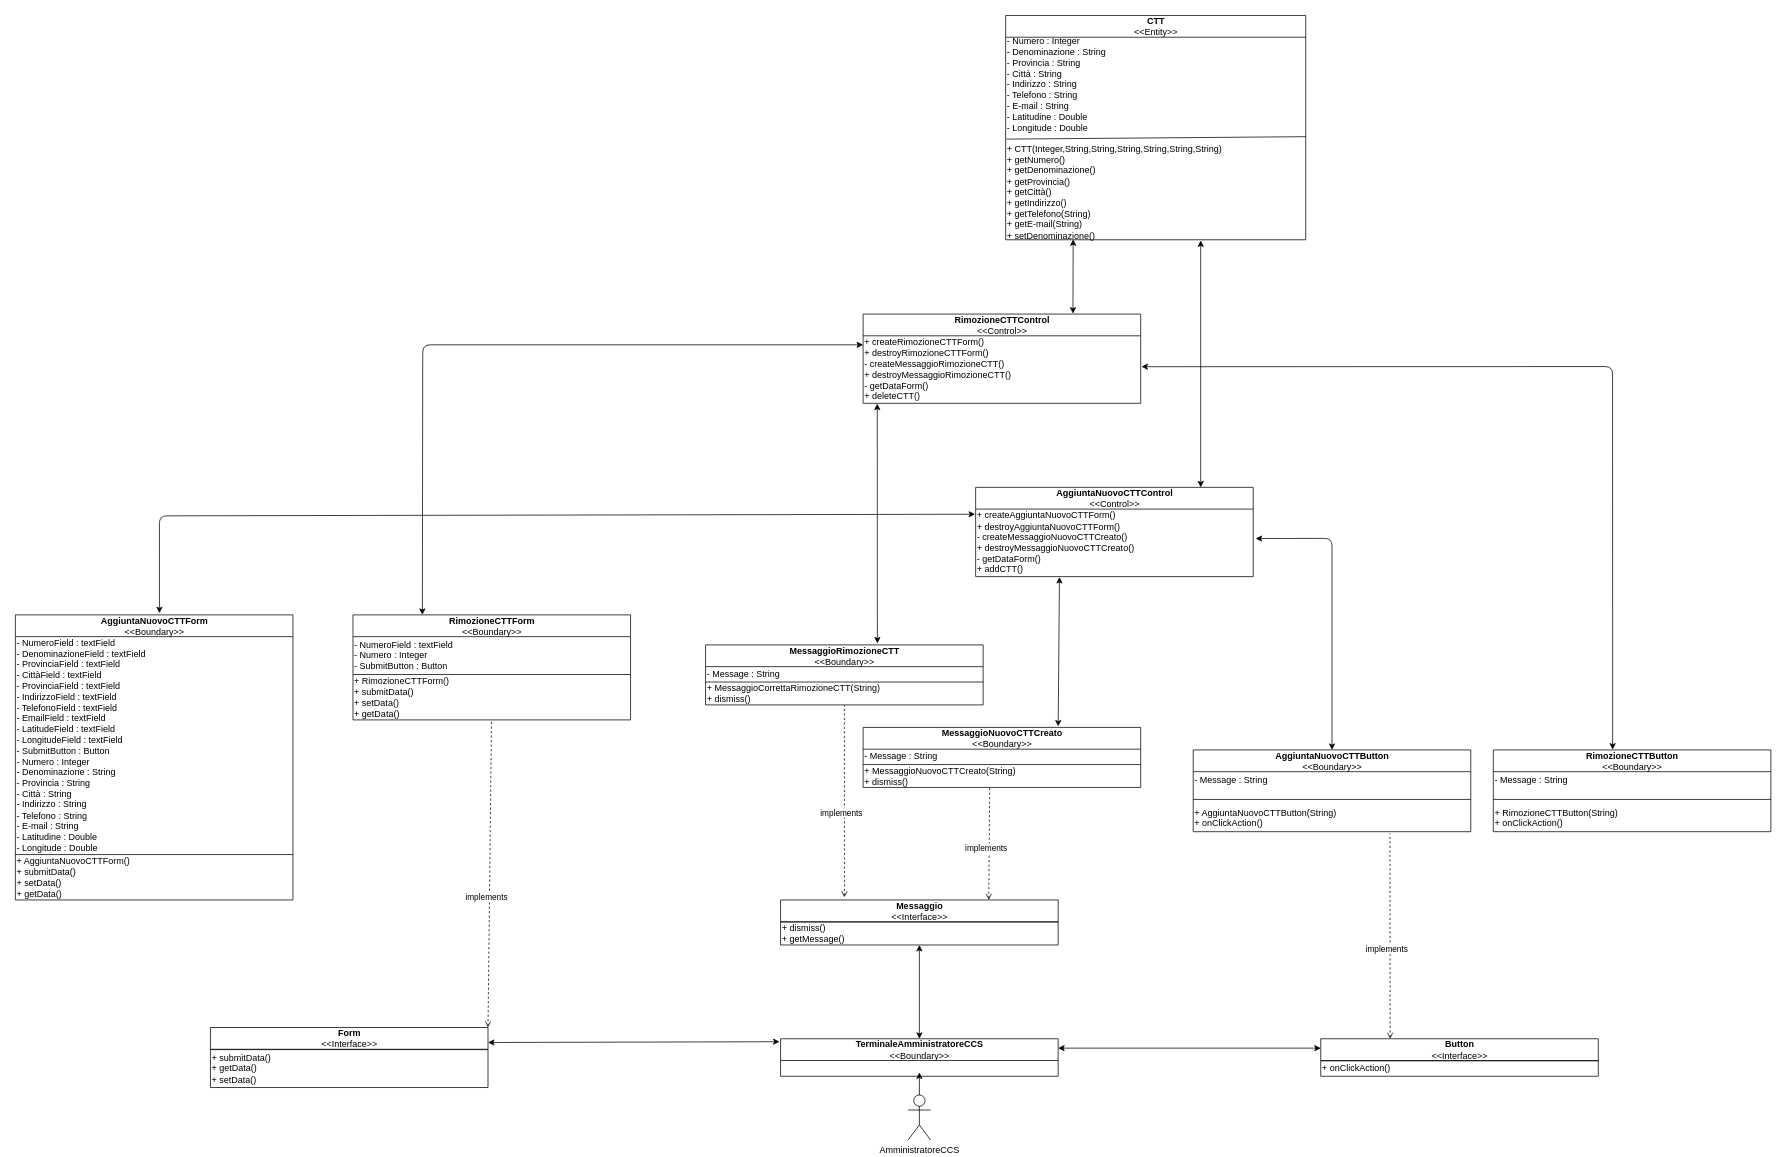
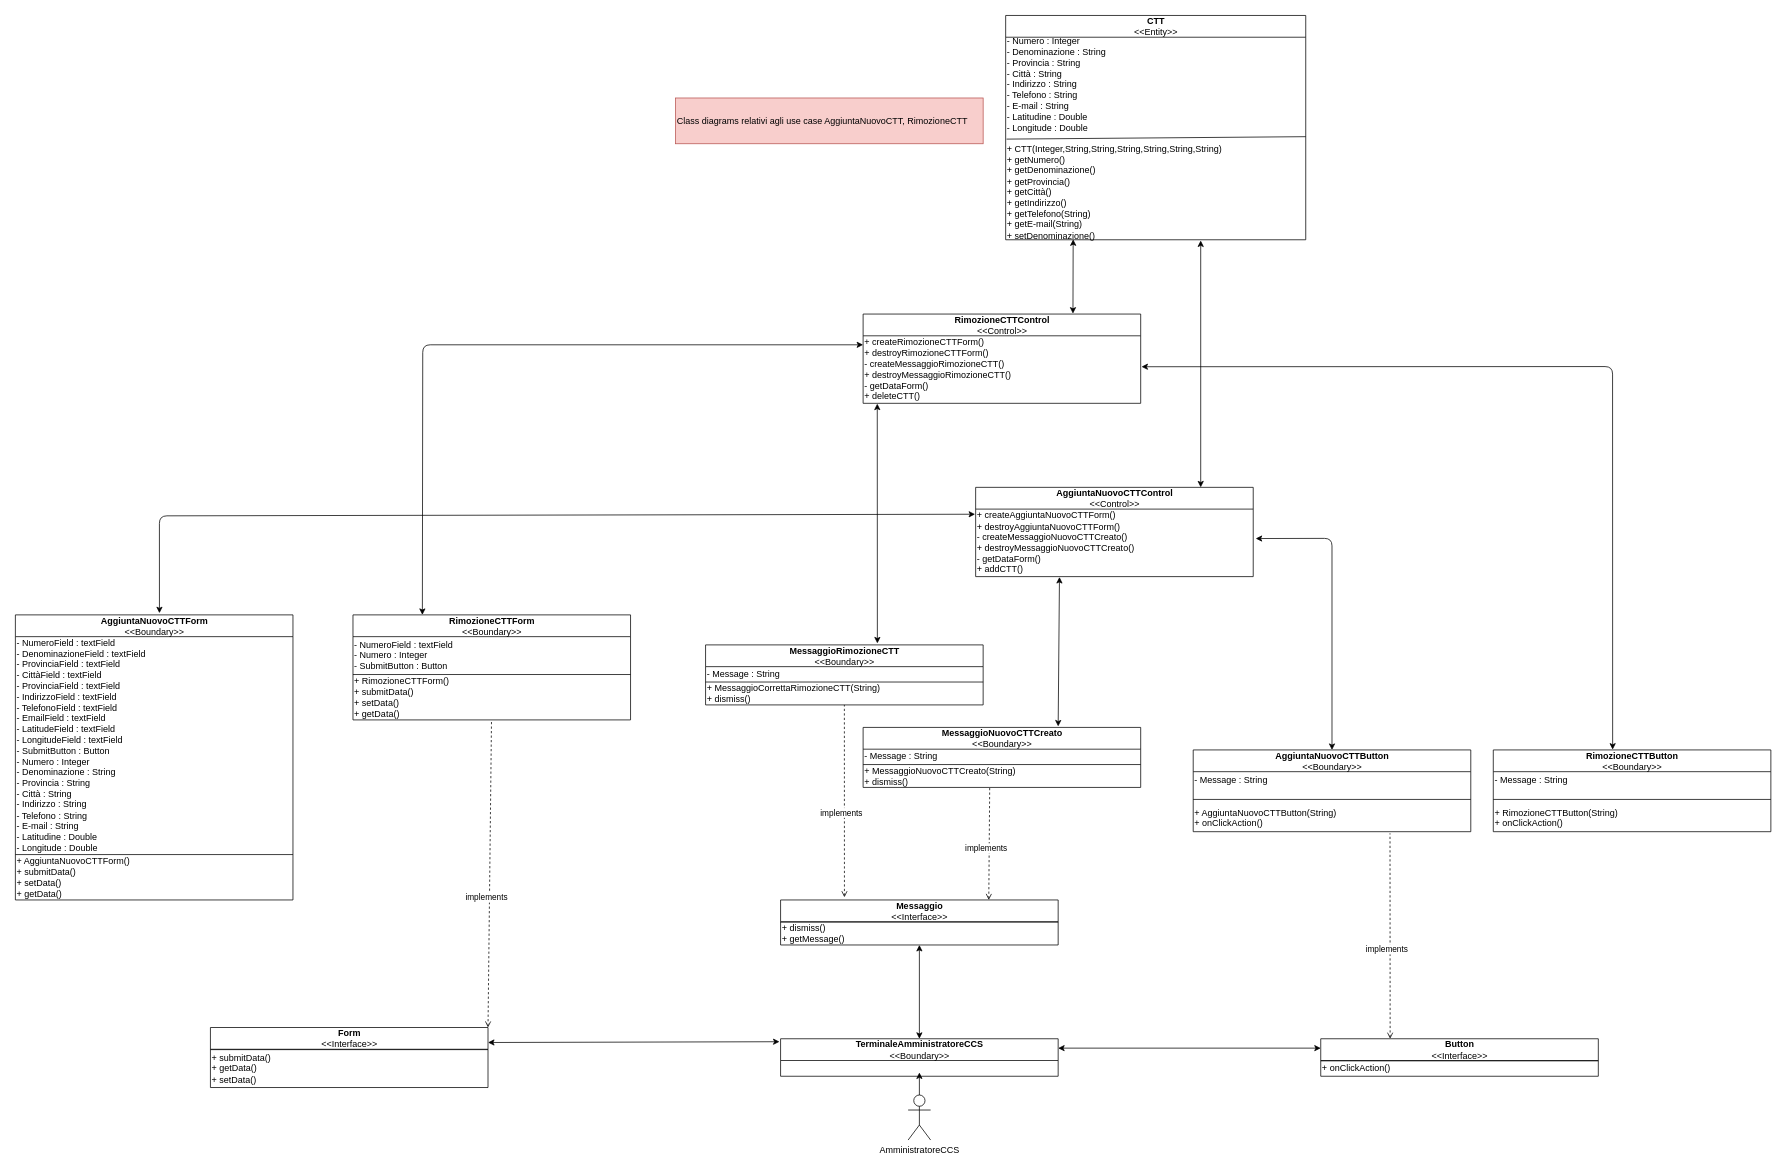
none -> (829, 121)
